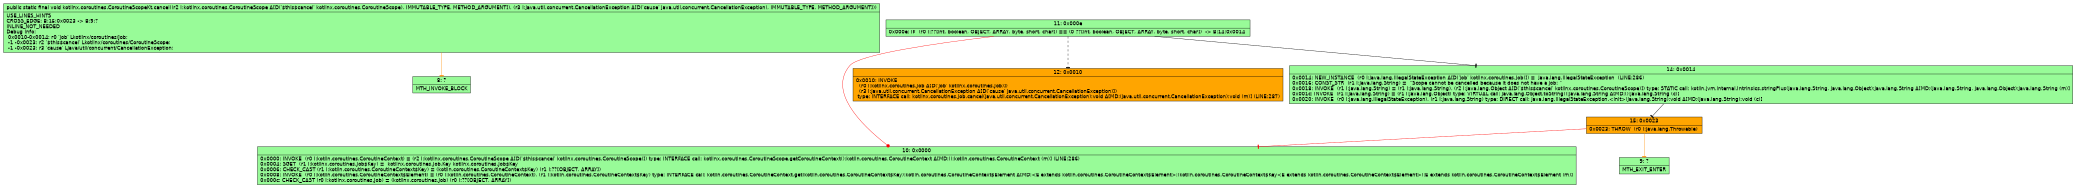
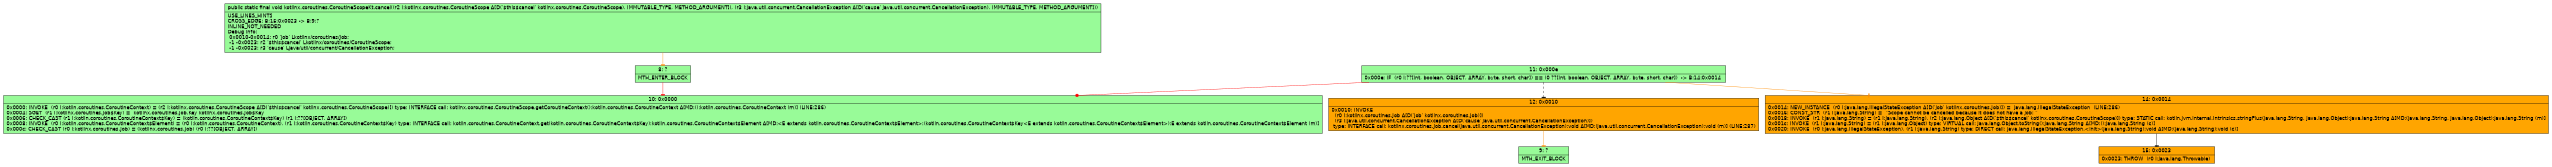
(1315, 51) -> (1767, 89)
(1681, 85) -> (2157, 114)
(442, 89) -> (663, 78)
(1423, 138) -> (663, 88)
(1644, 145) -> (1544, 138)
(1644, 170) -> (1544, 159)
